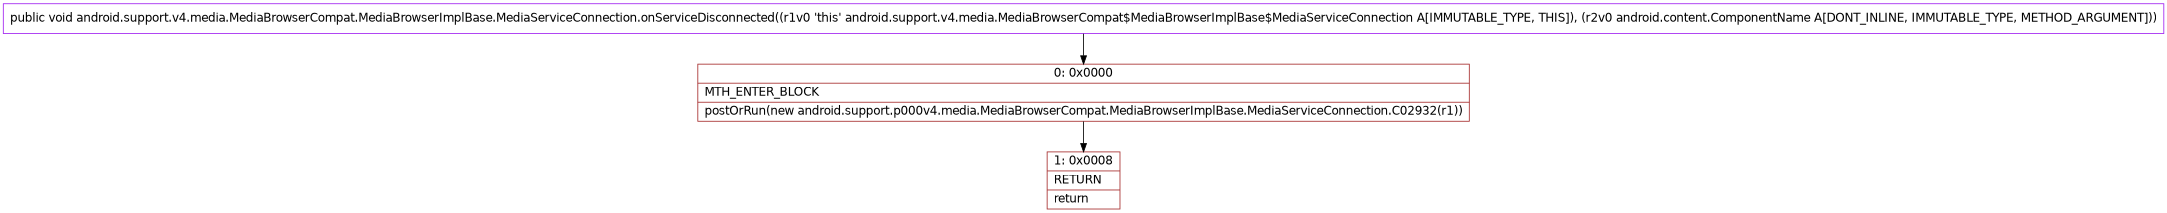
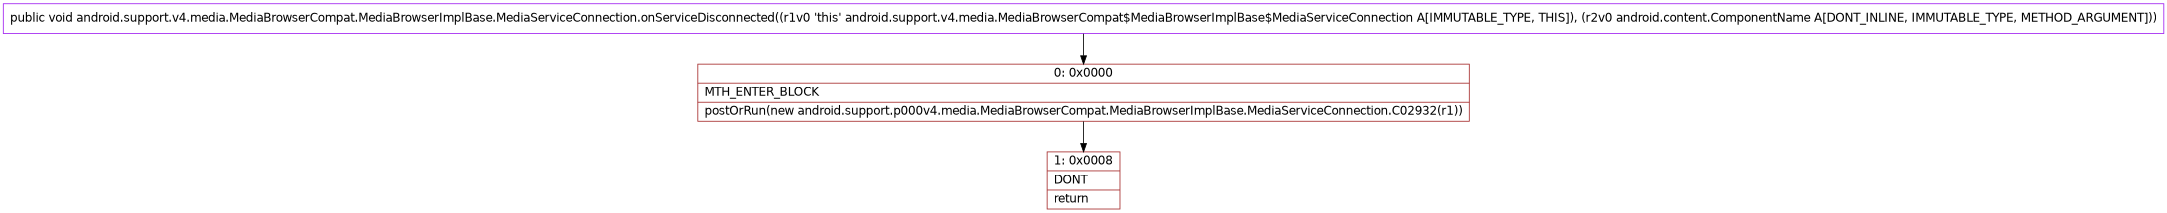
(1078, 180) -> (1071, 180)
